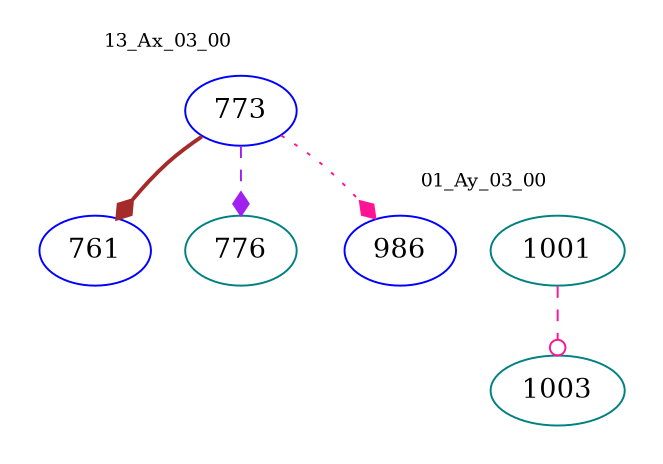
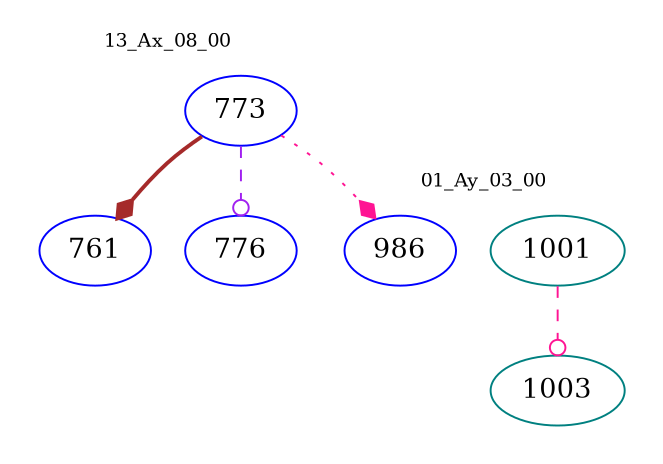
(168, 42) -> (168, 42)
(241, 173) -> (241, 173)
(241, 251) -> (241, 251)
